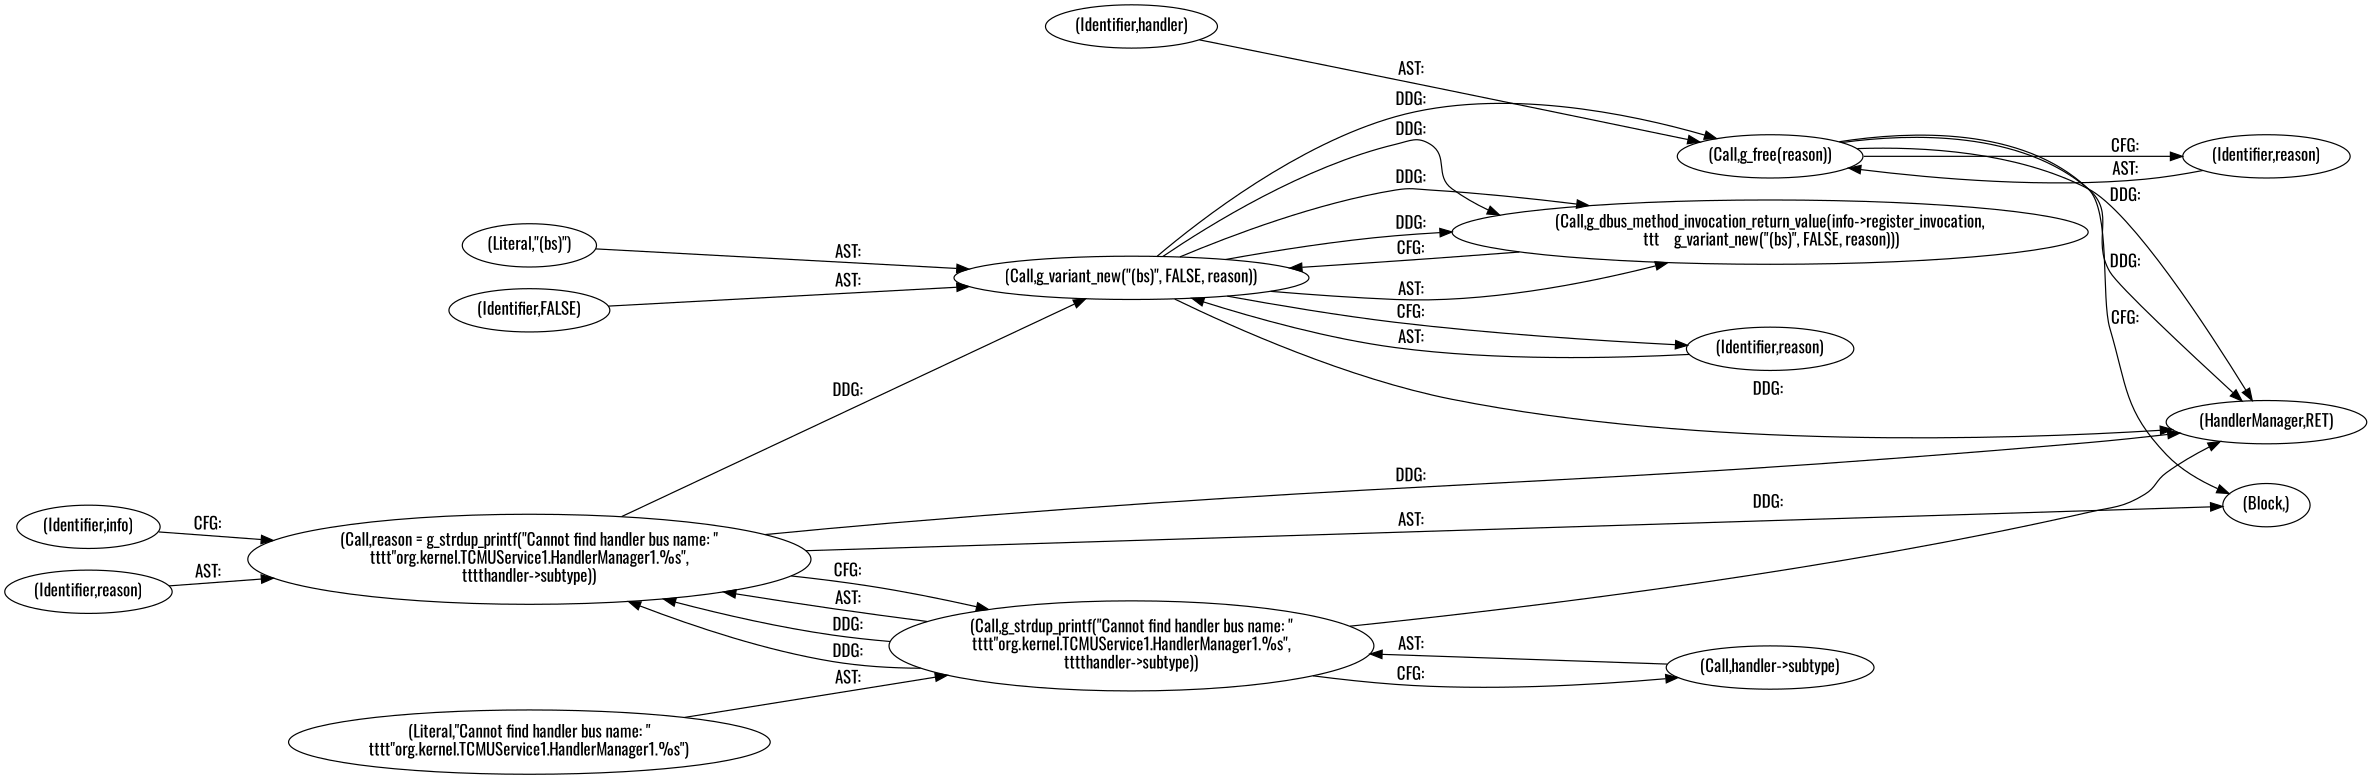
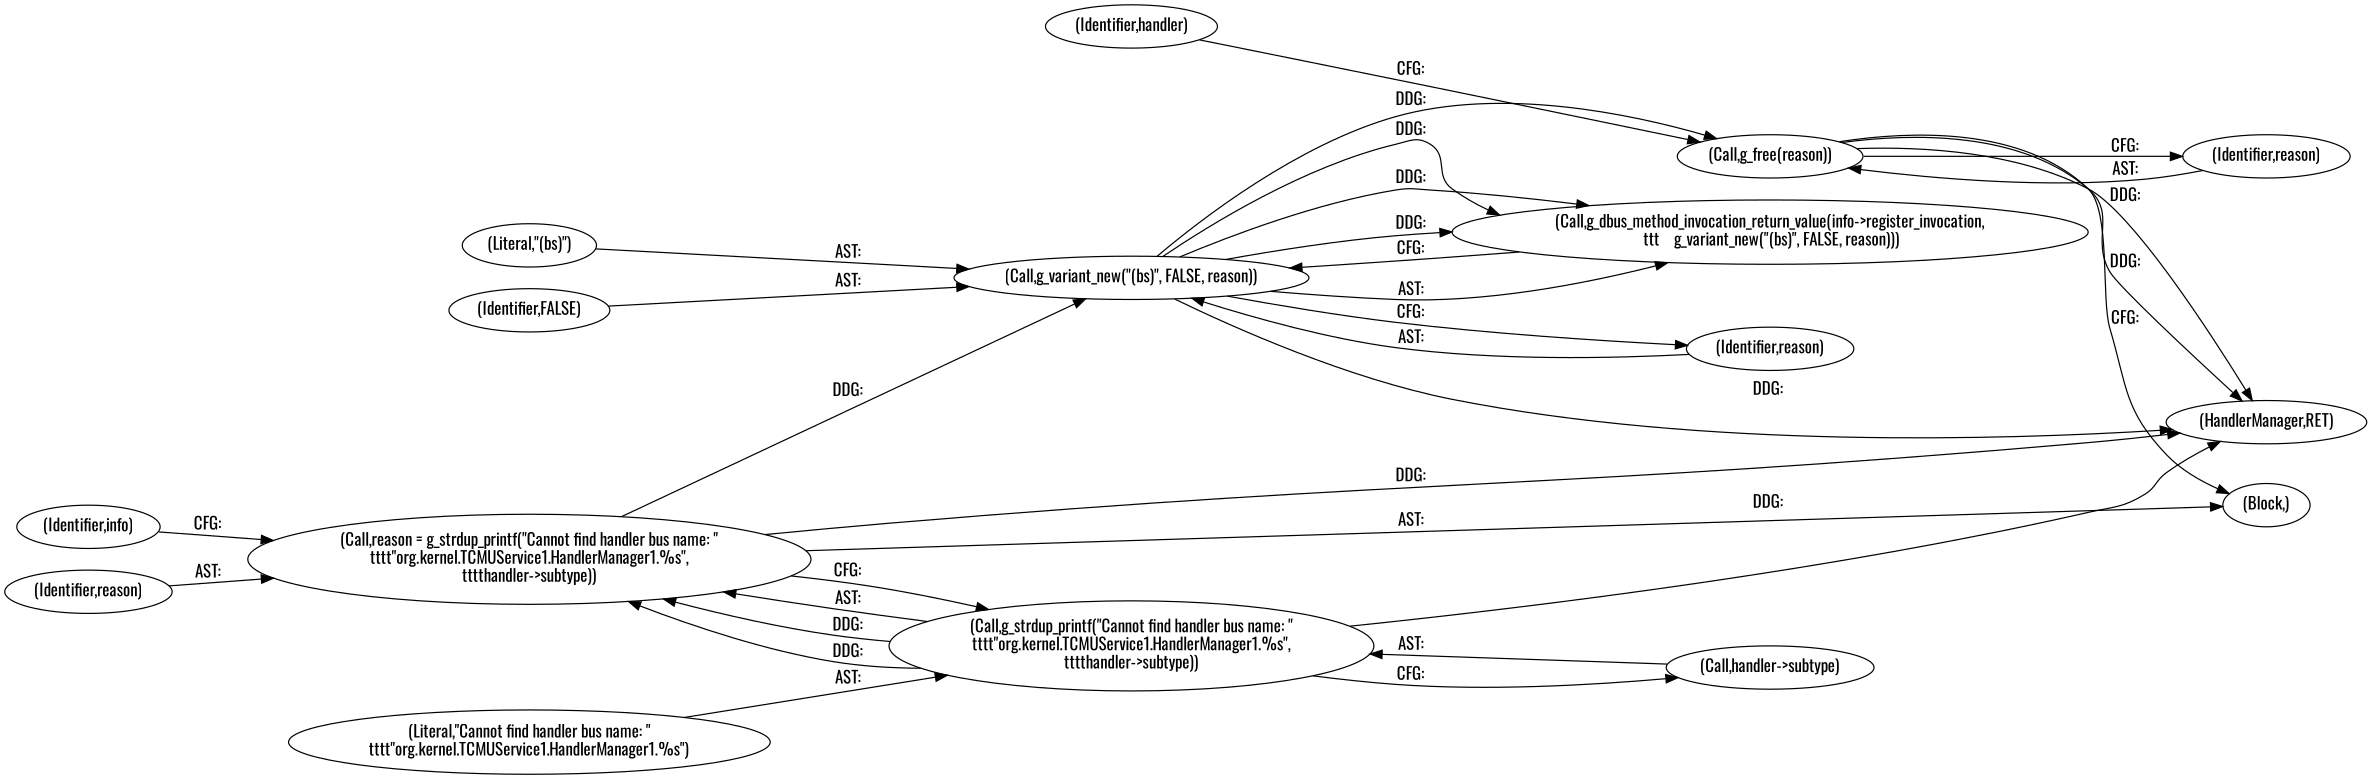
(1413, 70) -> (1413, 70)
